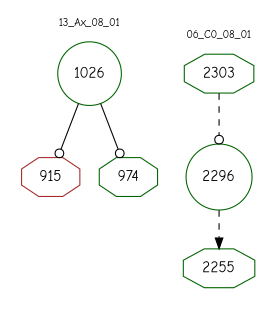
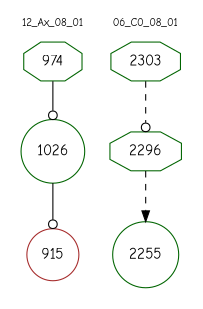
(90, 23) -> (53, 23)
(109, 126) -> (53, 96)
(51, 177) -> (53, 255)
(219, 177) -> (146, 151)
(219, 268) -> (146, 255)
